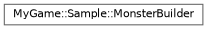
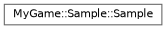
(104, 15) -> (83, 15)
